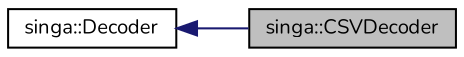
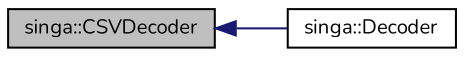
(223, 28) -> (262, 28)
